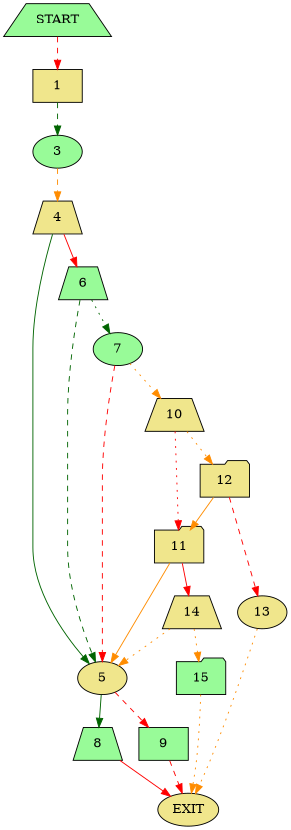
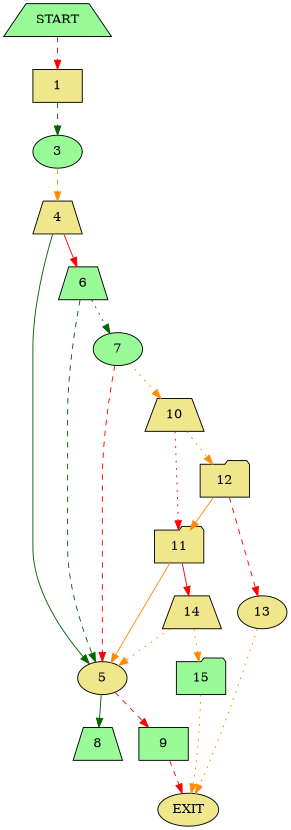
(141, 776) -> none
